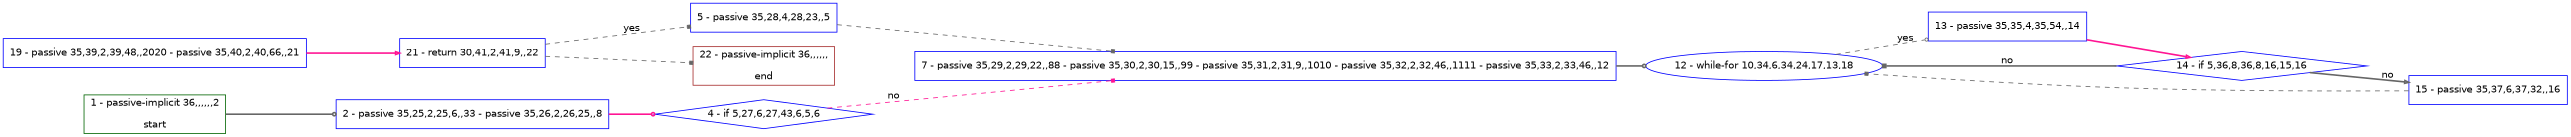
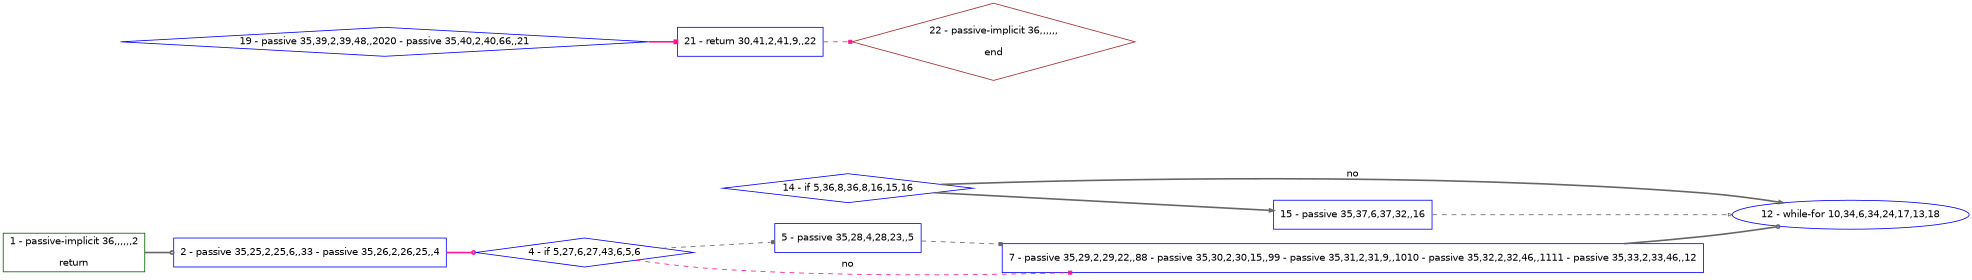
(2008, 27) -> none
(616, 36) -> (716, 245)
(155, 53) -> (385, 42)
(351, 53) -> (661, 42)
(617, 59) -> (836, 42)
(764, 66) -> (994, 42)
(2002, 66) -> (1360, 179)
(2139, 88) -> (1580, 215)
(155, 114) -> (74, 253)
(472, 114) -> (310, 253)
